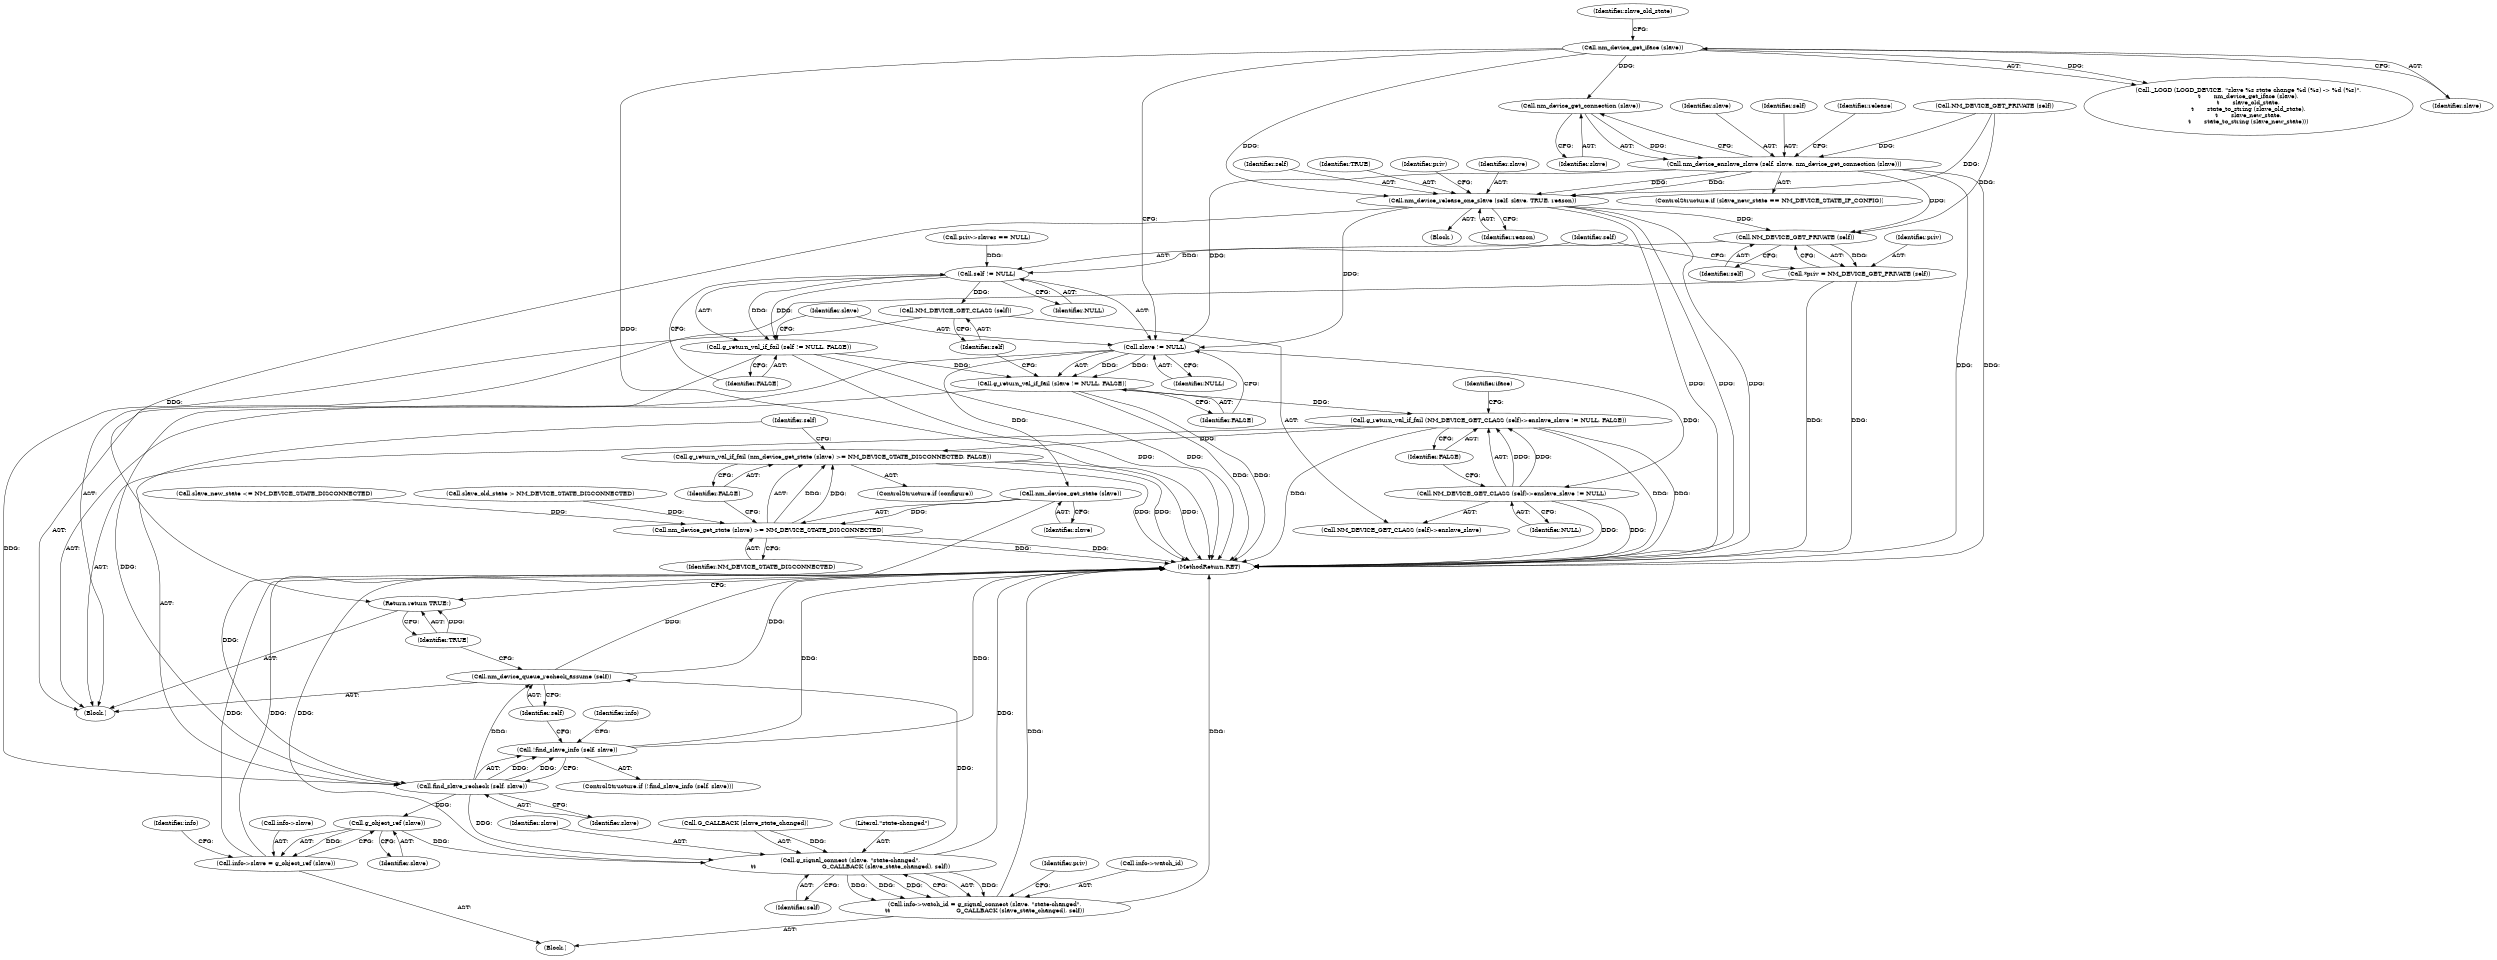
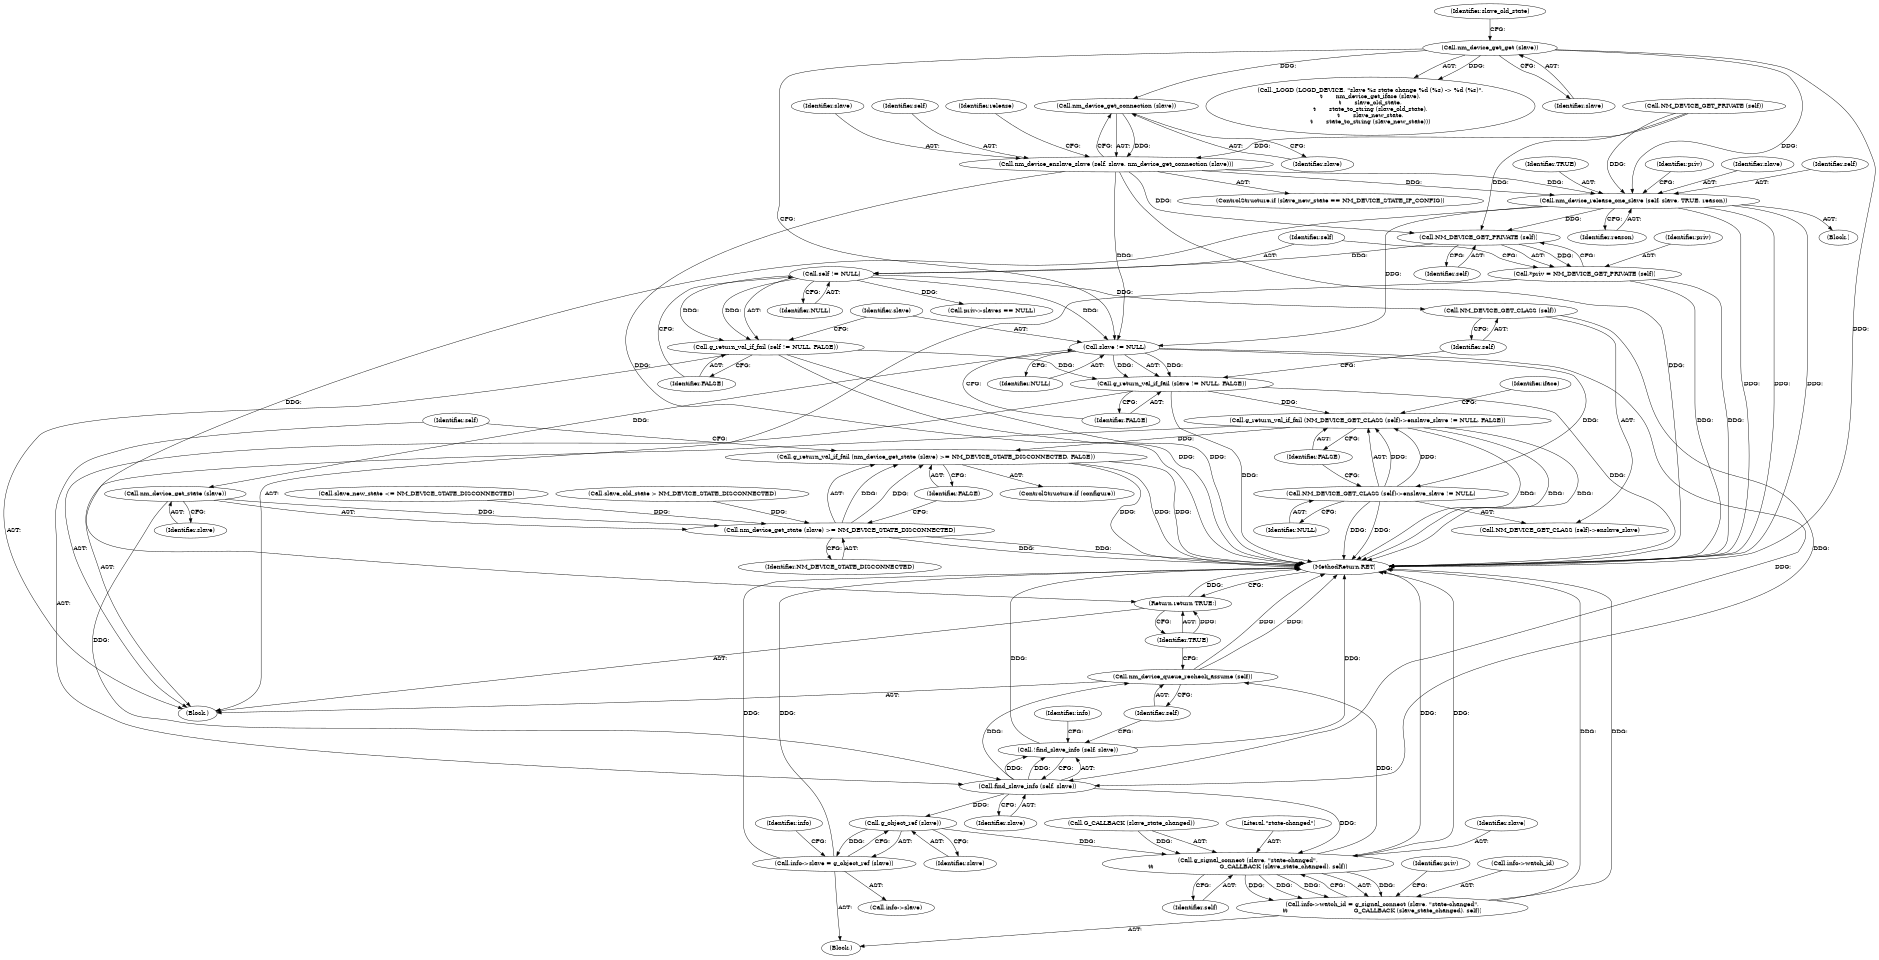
(1633, 48) -> (1490, 48)
(987, 254) -> (908, 292)
(1144, 311) -> (1092, 311)
none -> (1240, 575)
(472, 787) -> (1028, 787)
(658, 787) -> none
(274, 841) -> (864, 885)
